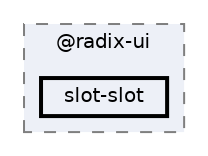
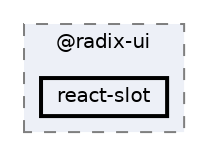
(104, 97) -> (104, 97)
